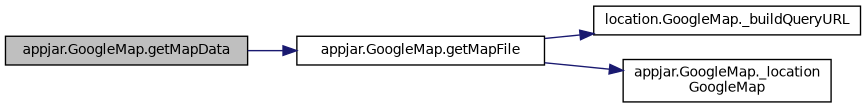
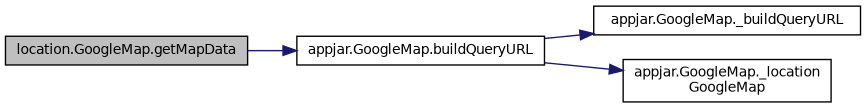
(727, 21) -> (727, 21)
(127, 51) -> (127, 51)
(421, 51) -> (421, 51)
